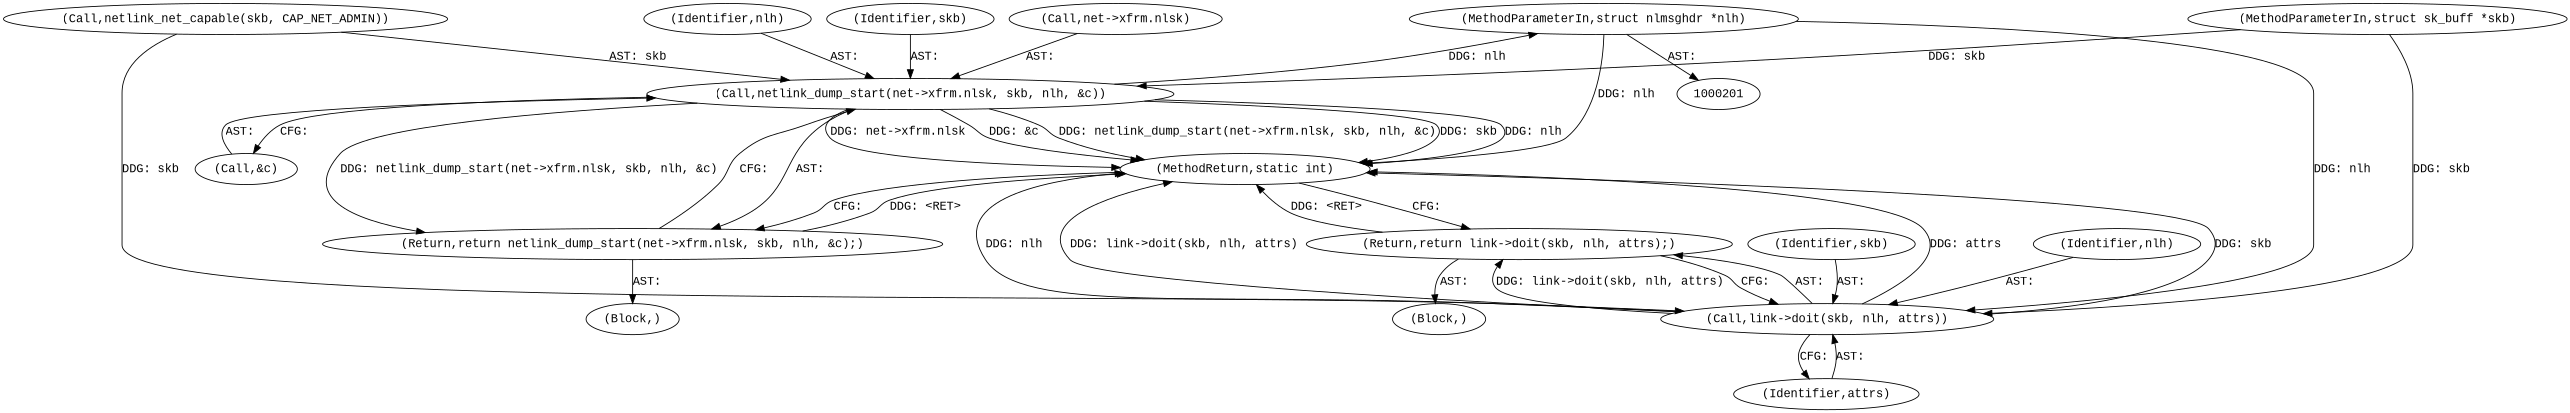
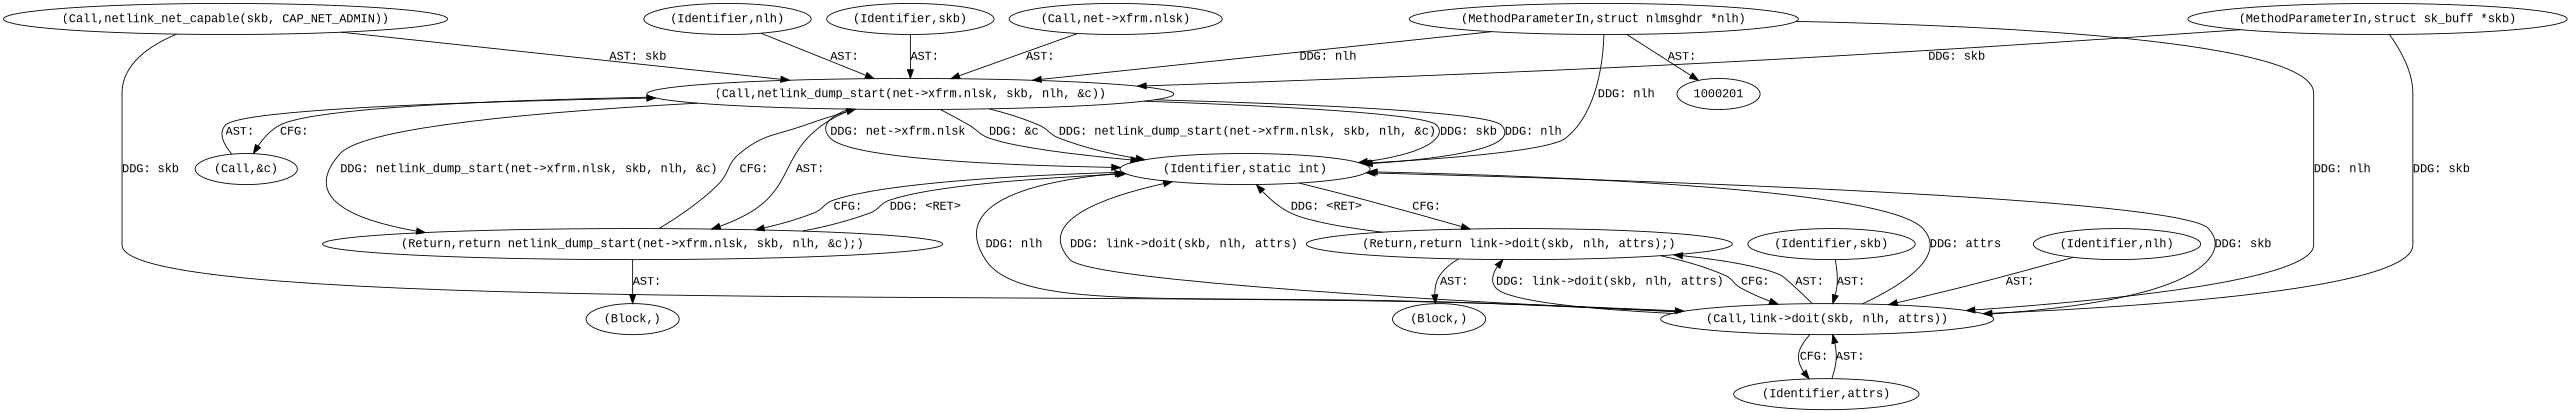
(1323, 67) -> (1267, 55)
(1245, 169) -> (1245, 169)
